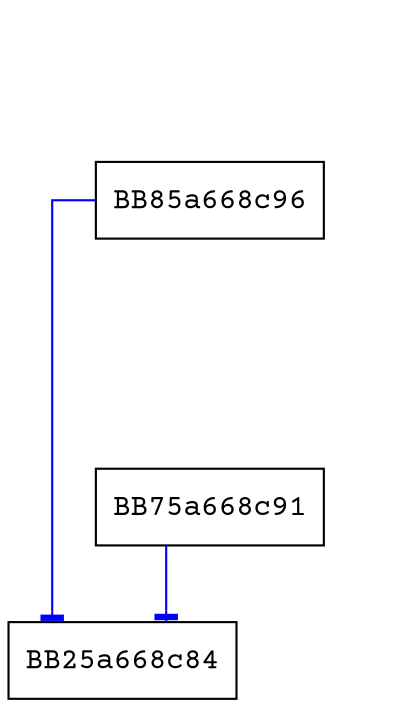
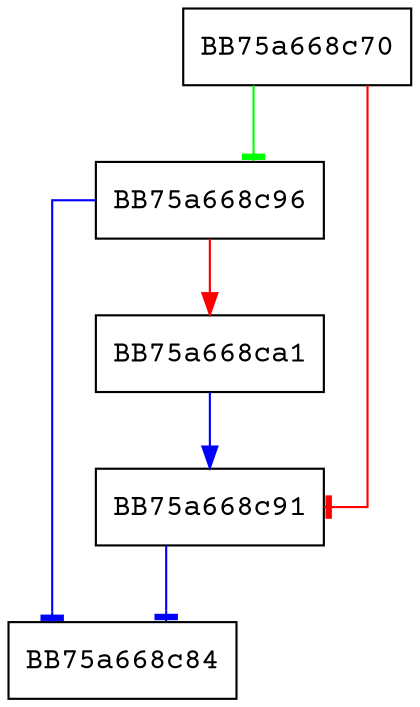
none -> (297, 47)
(210, 200) -> (210, 200)
none -> (210, 354)
(123, 660) -> (123, 660)
